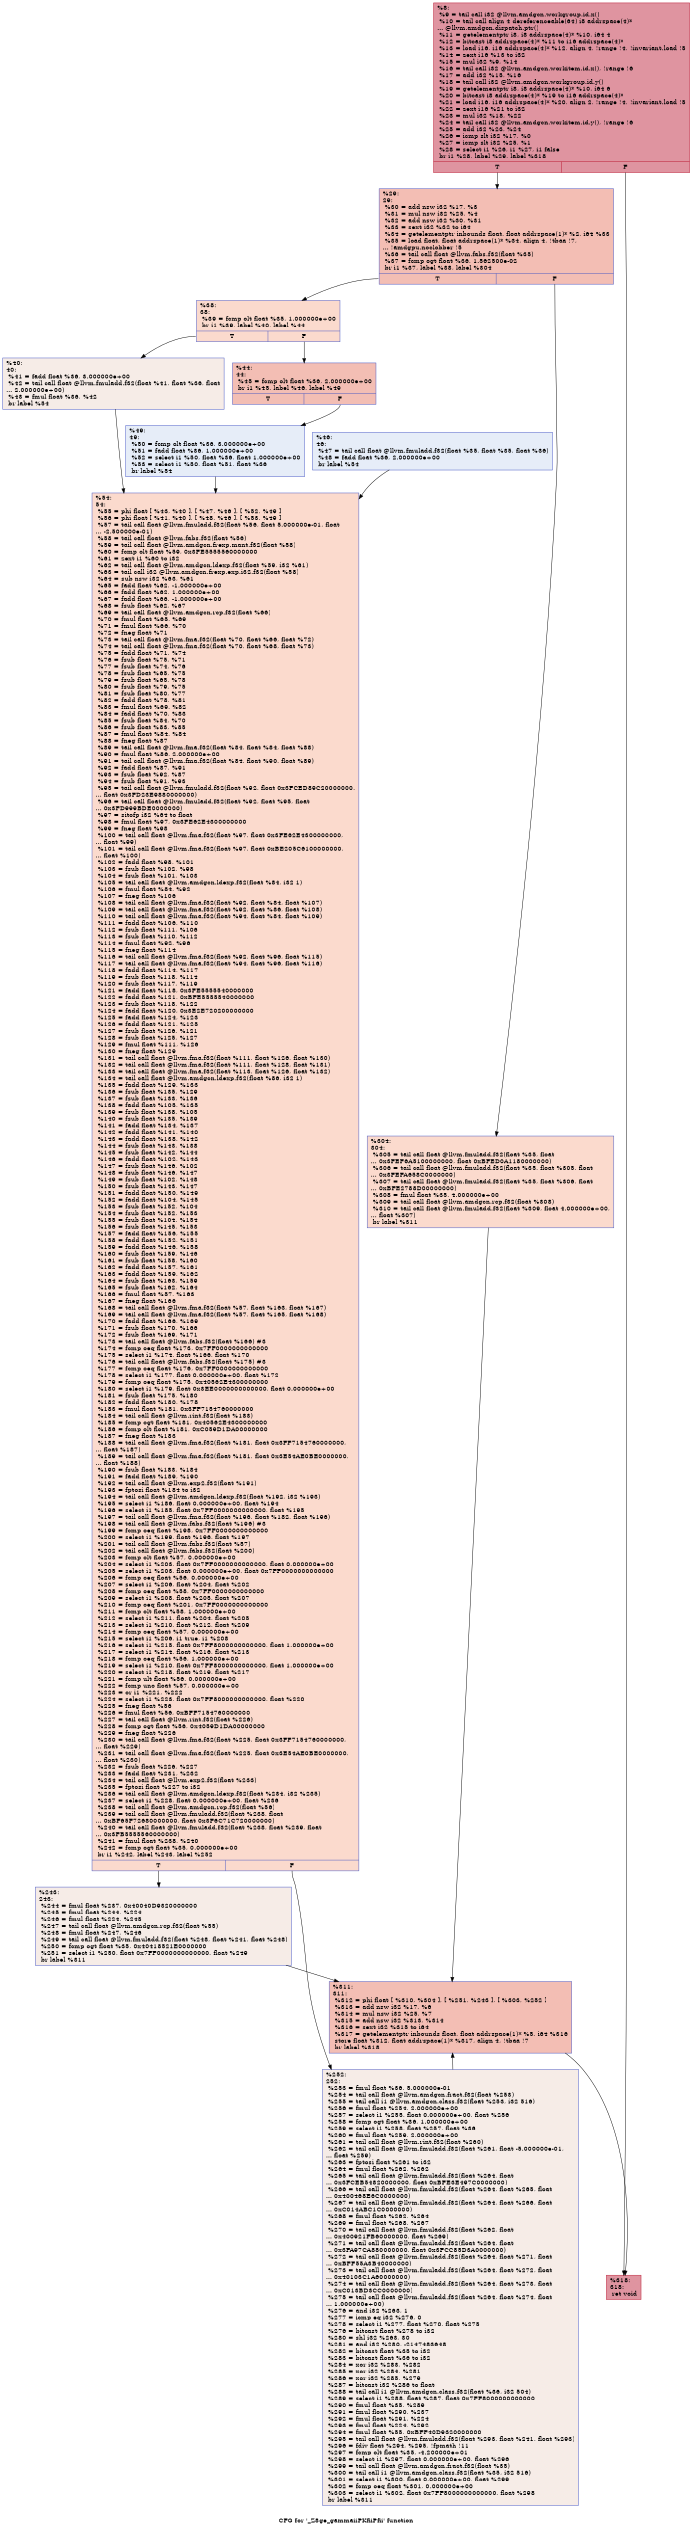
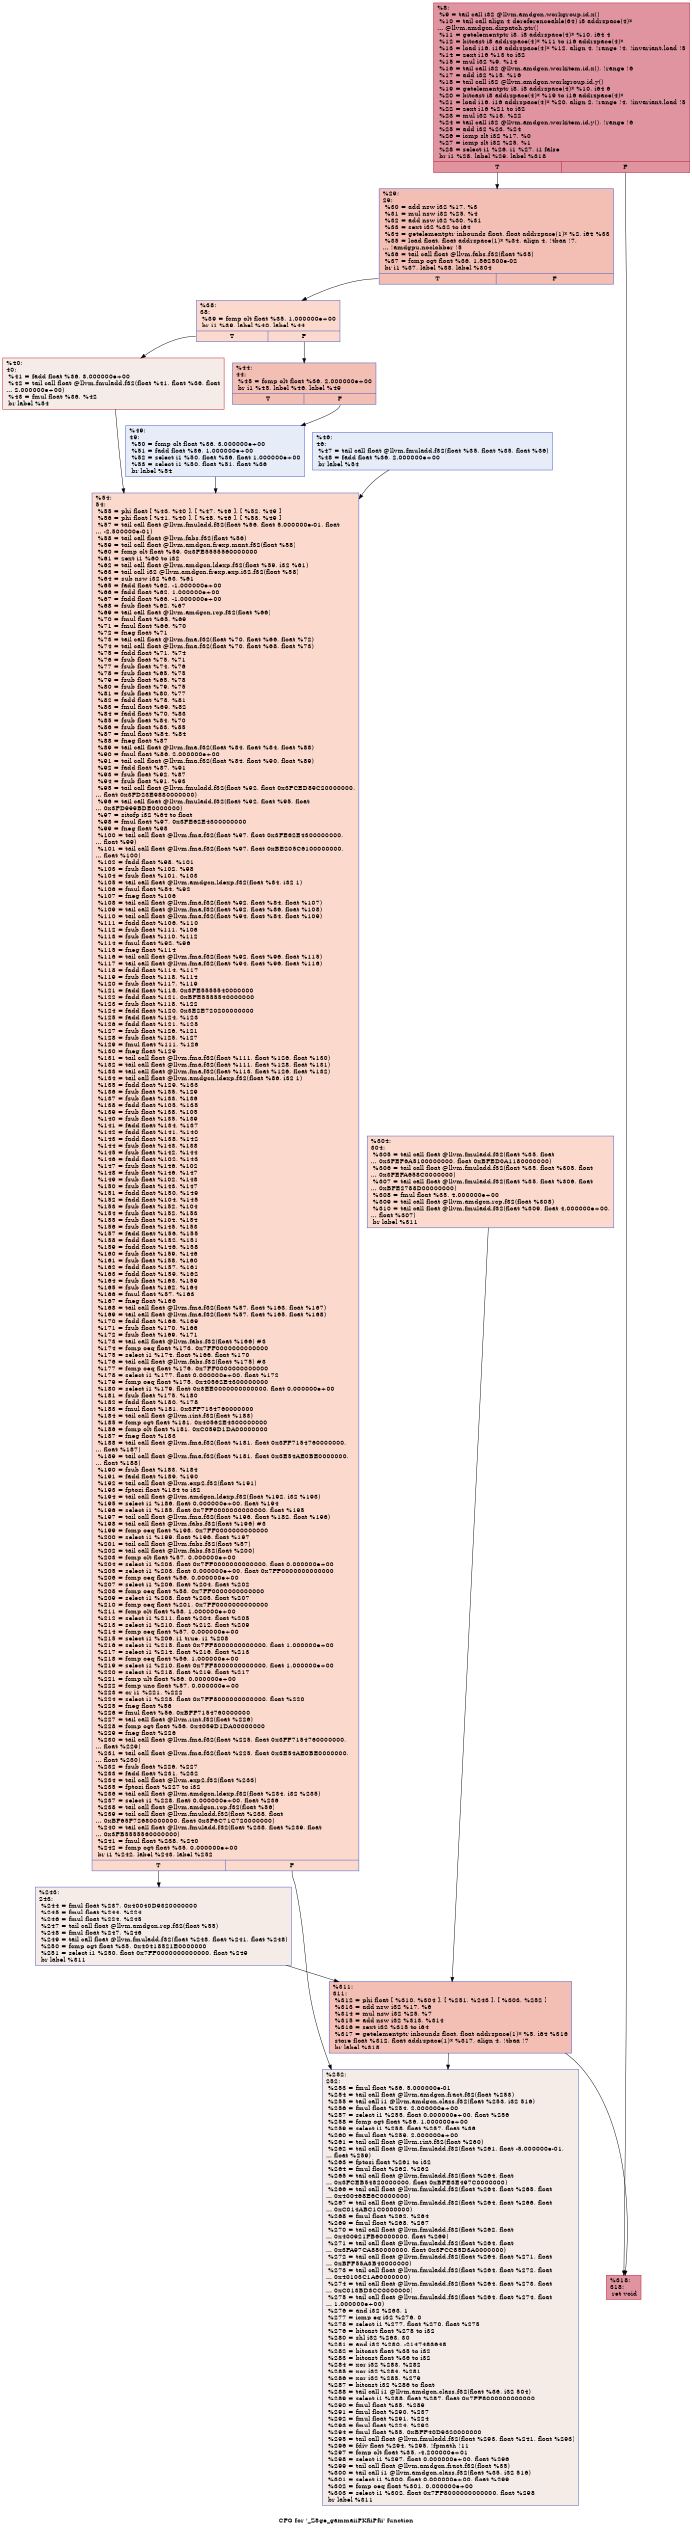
(113, 384) -> (113, 384)
(541, 709) -> none
(453, 2063) -> (448, 2059)
